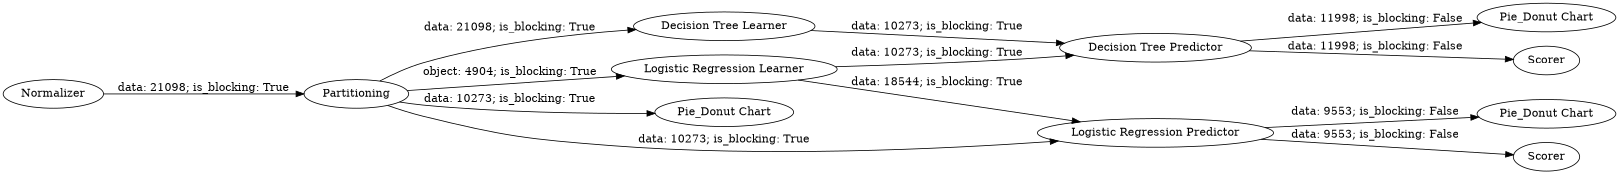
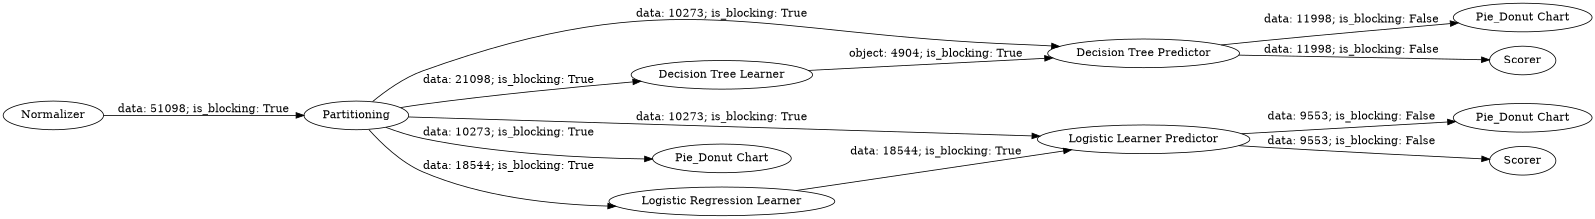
(937, 27) -> (936, 54)
(951, 63) -> (705, 20)
(510, 72) -> (509, 166)
(204, 88) -> (204, 109)
(1155, 133) -> (1144, 139)
